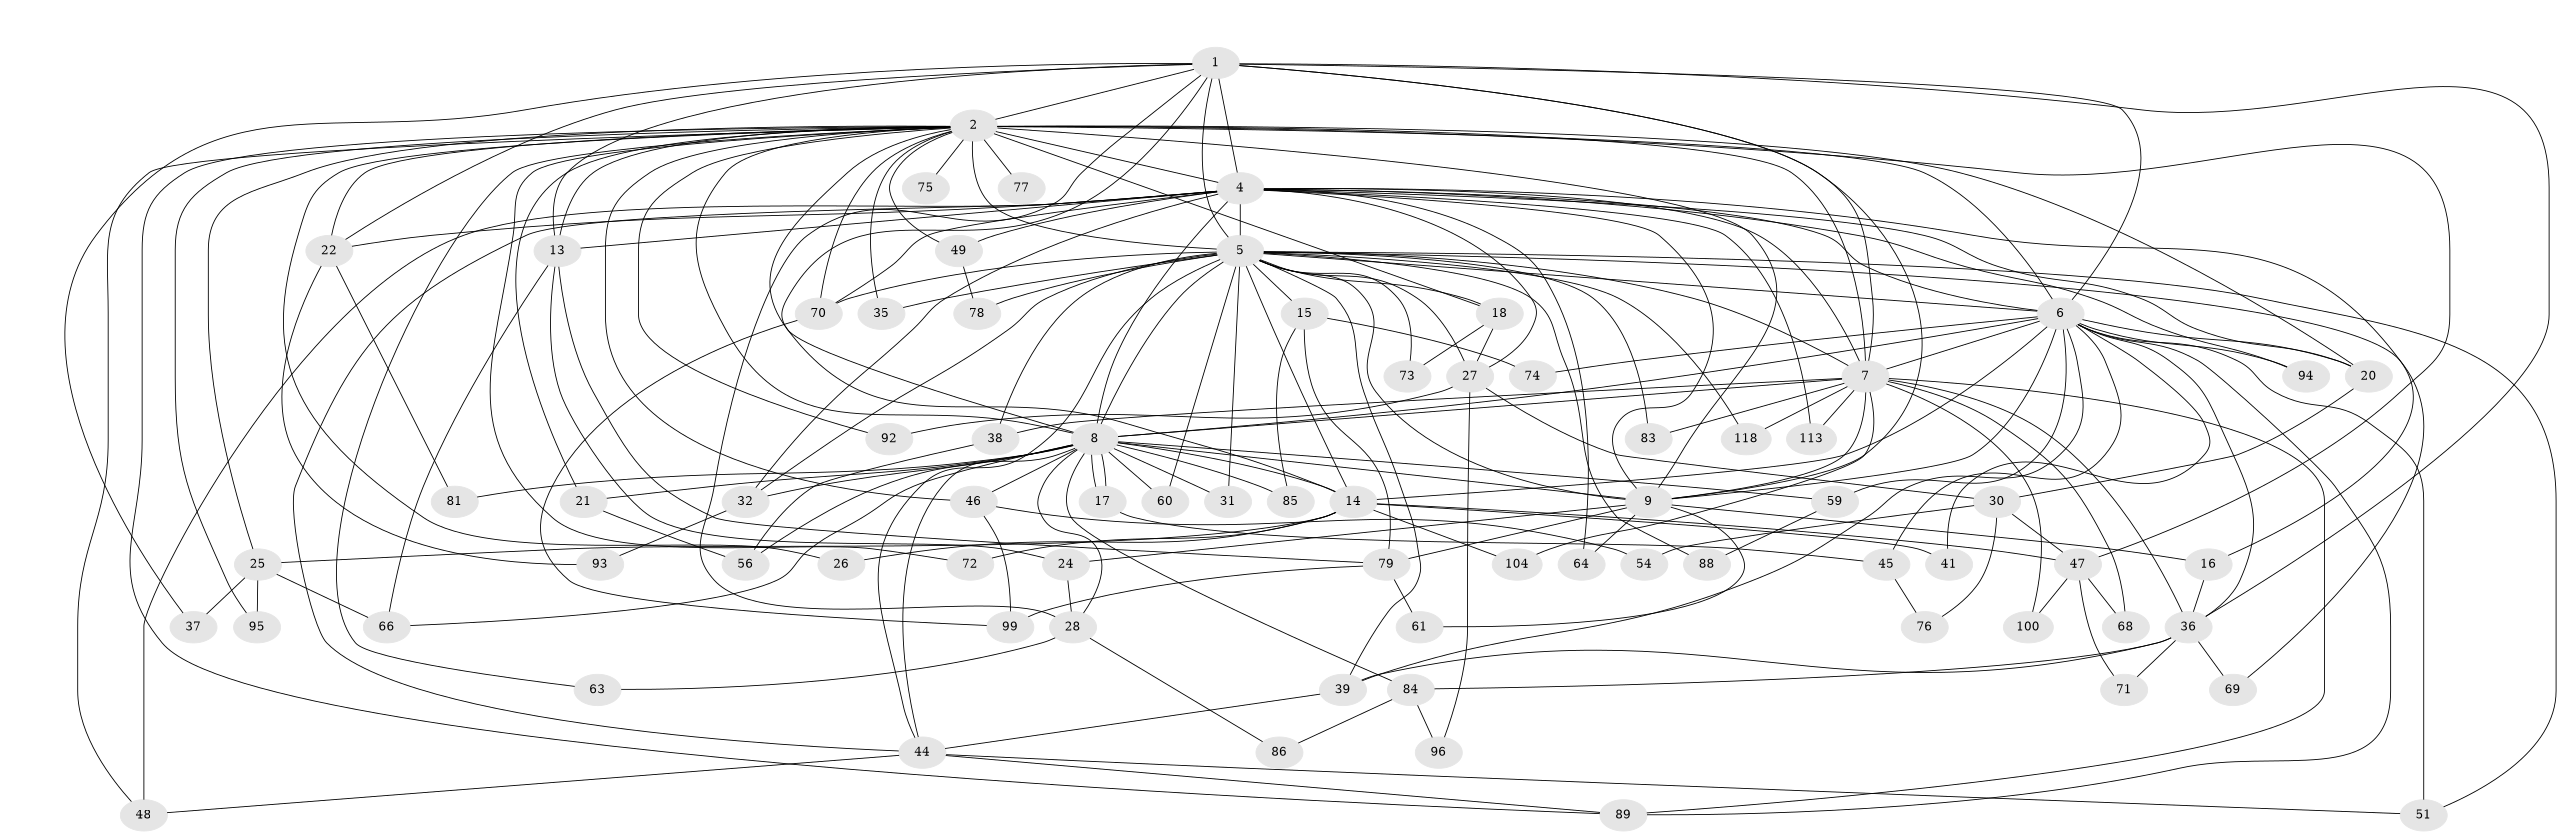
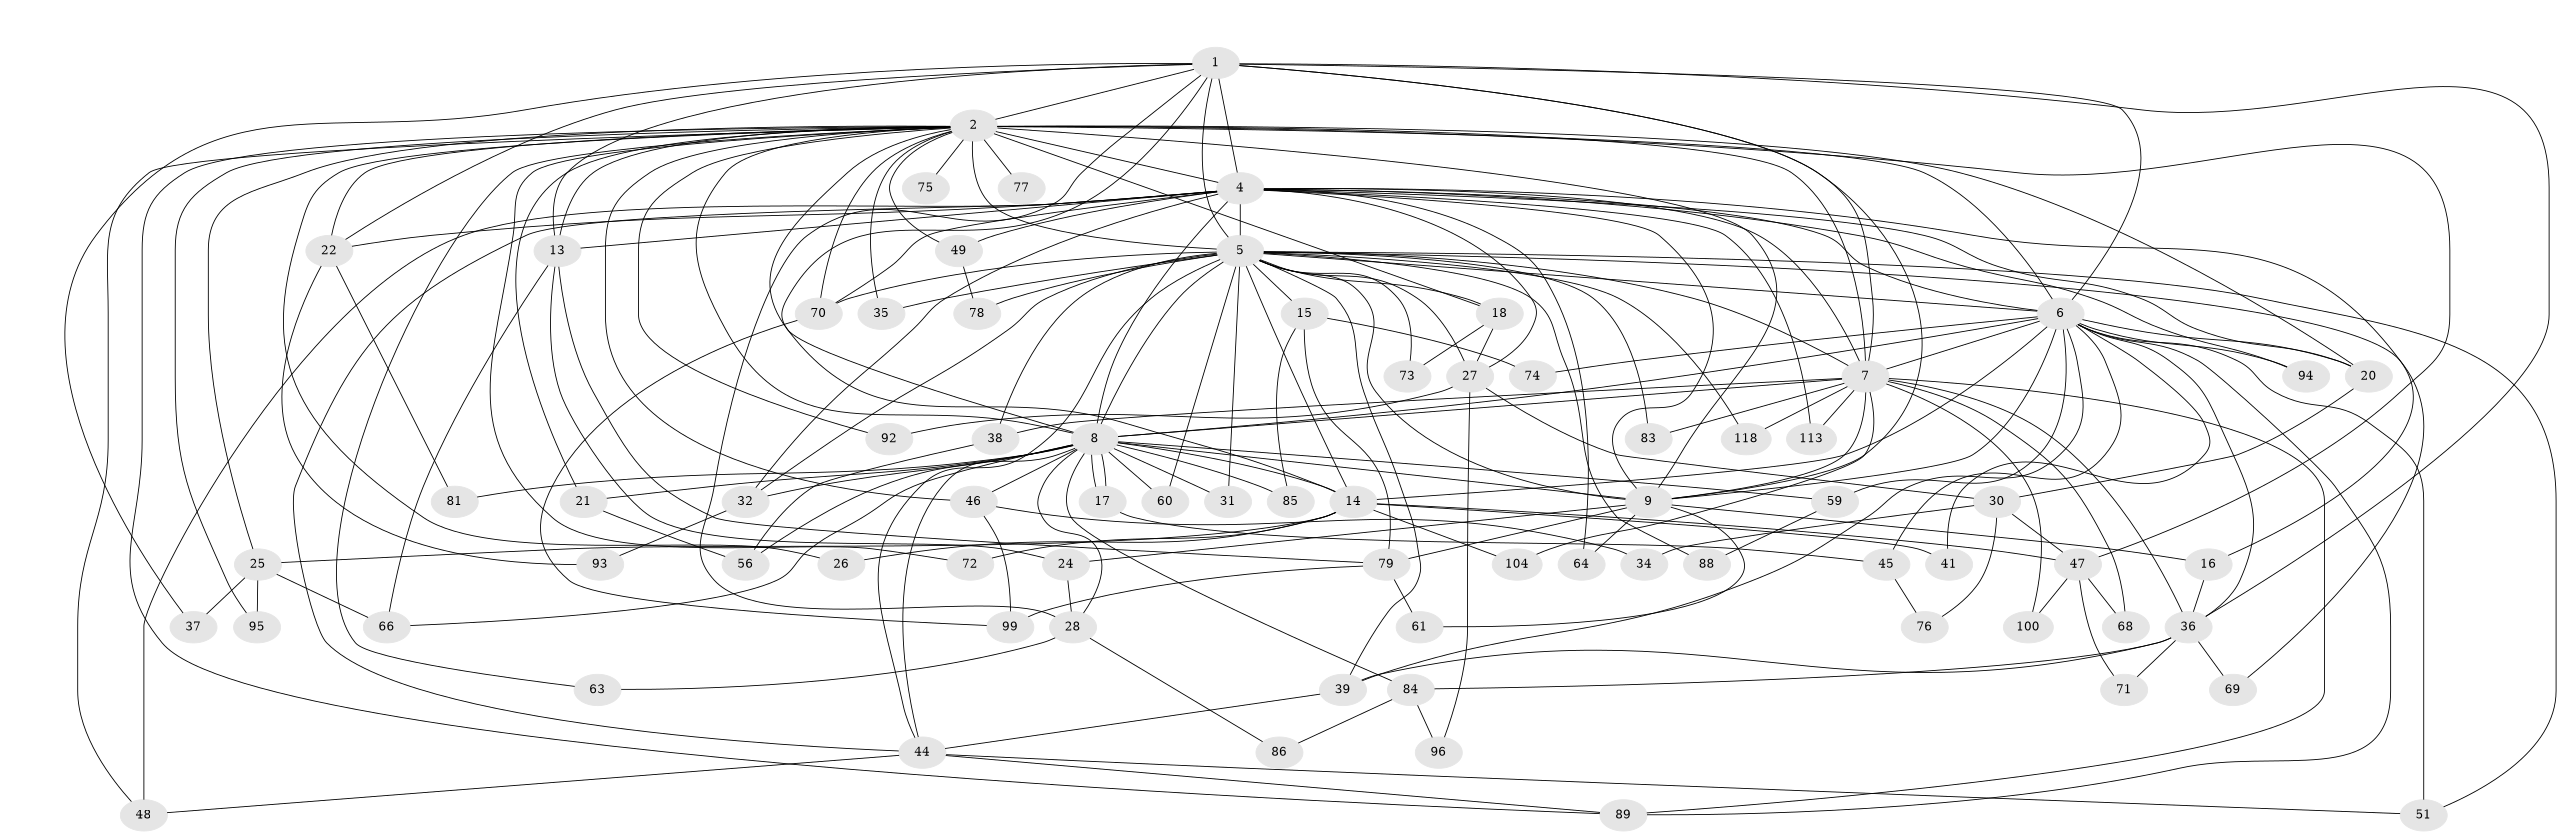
(1644, 565) -> (1644, 565)
